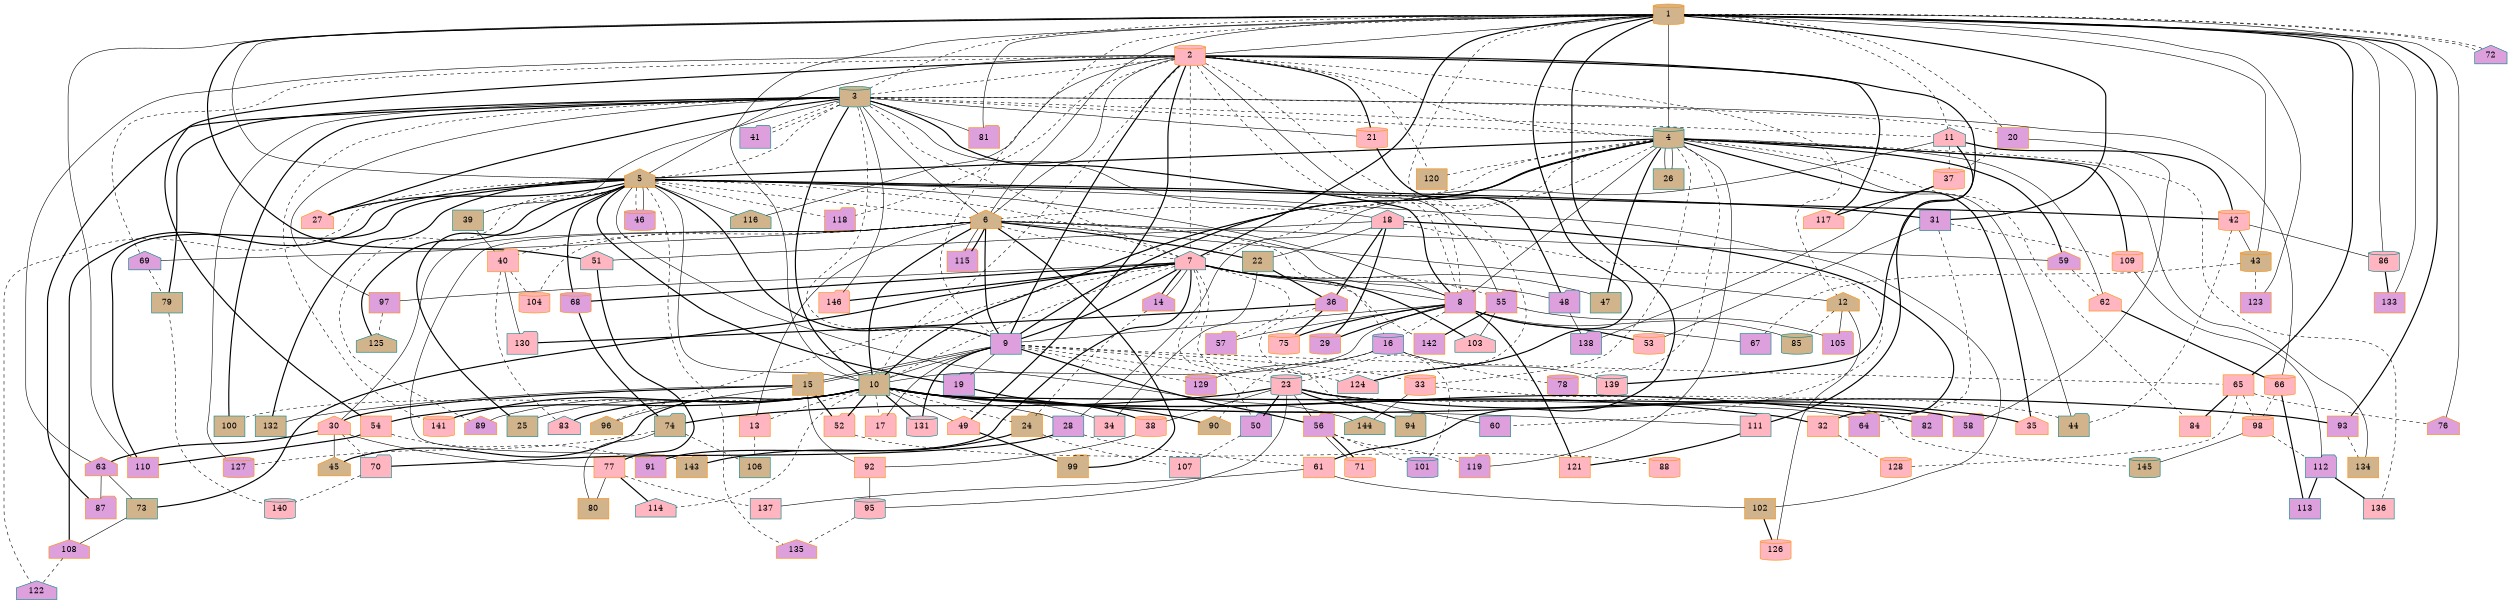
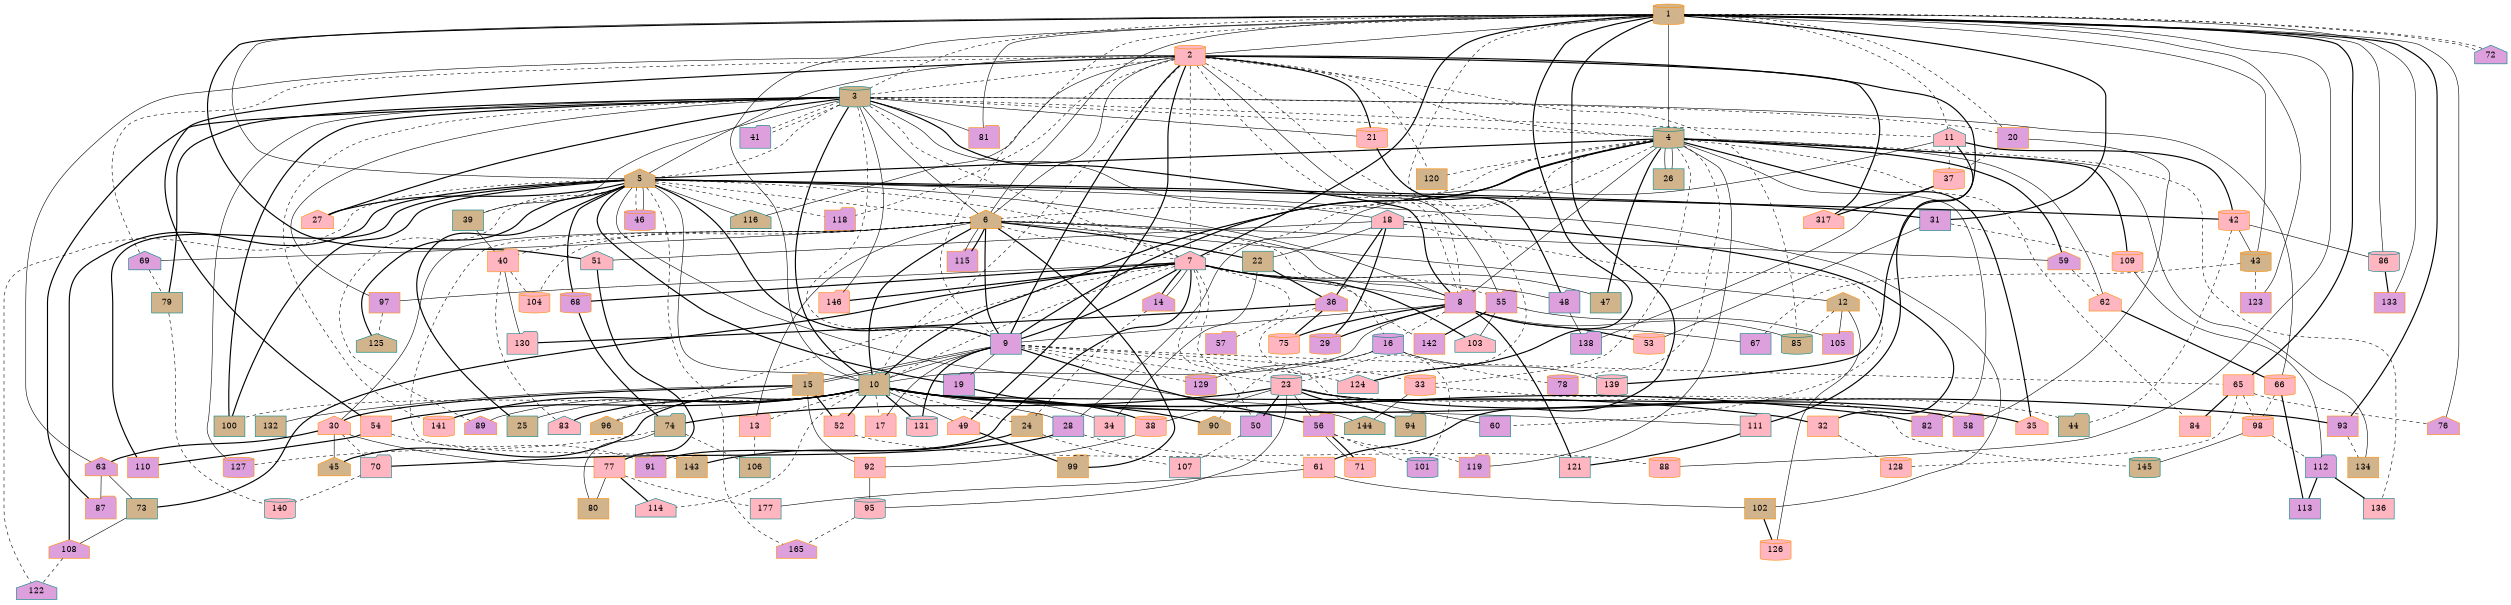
(211, 46) -> (2331, 197)
(1613, 96) -> (1590, 111)
(1971, 201) -> (1920, 197)
(1824, 220) -> (1824, 220)
(389, 239) -> (386, 237)
(474, 260) -> (474, 260)
(1335, 321) -> none
(1864, 426) -> none
(1575, 468) -> (1575, 468)
(766, 509) -> (766, 509)
(797, 550) -> (797, 550)
